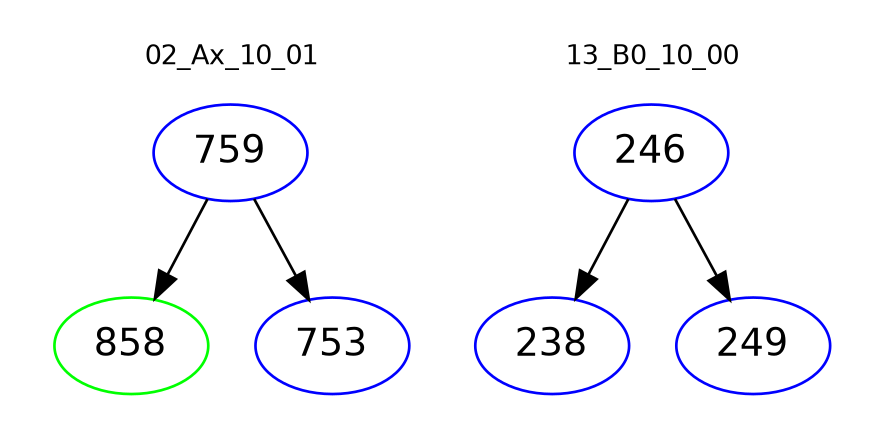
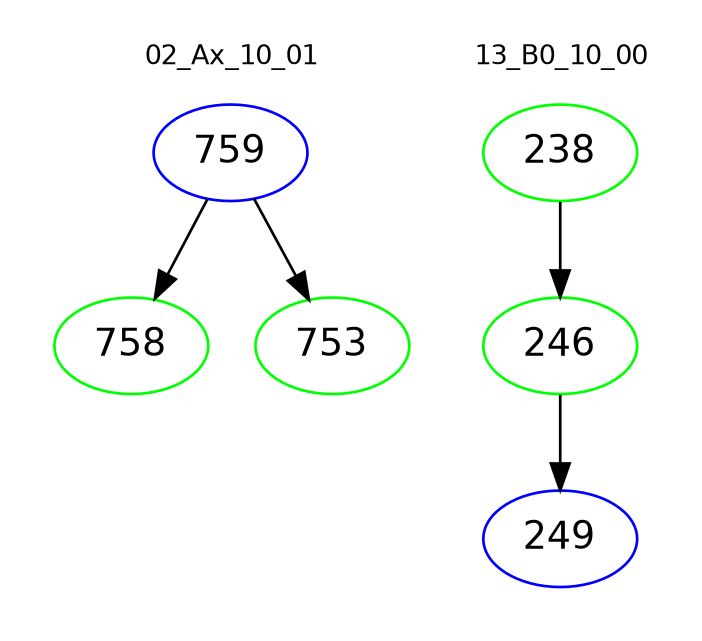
(651, 153) -> (560, 346)
(608, 237) -> (560, 236)
(131, 346) -> (131, 346)
(332, 346) -> (332, 346)
(552, 346) -> (560, 153)
